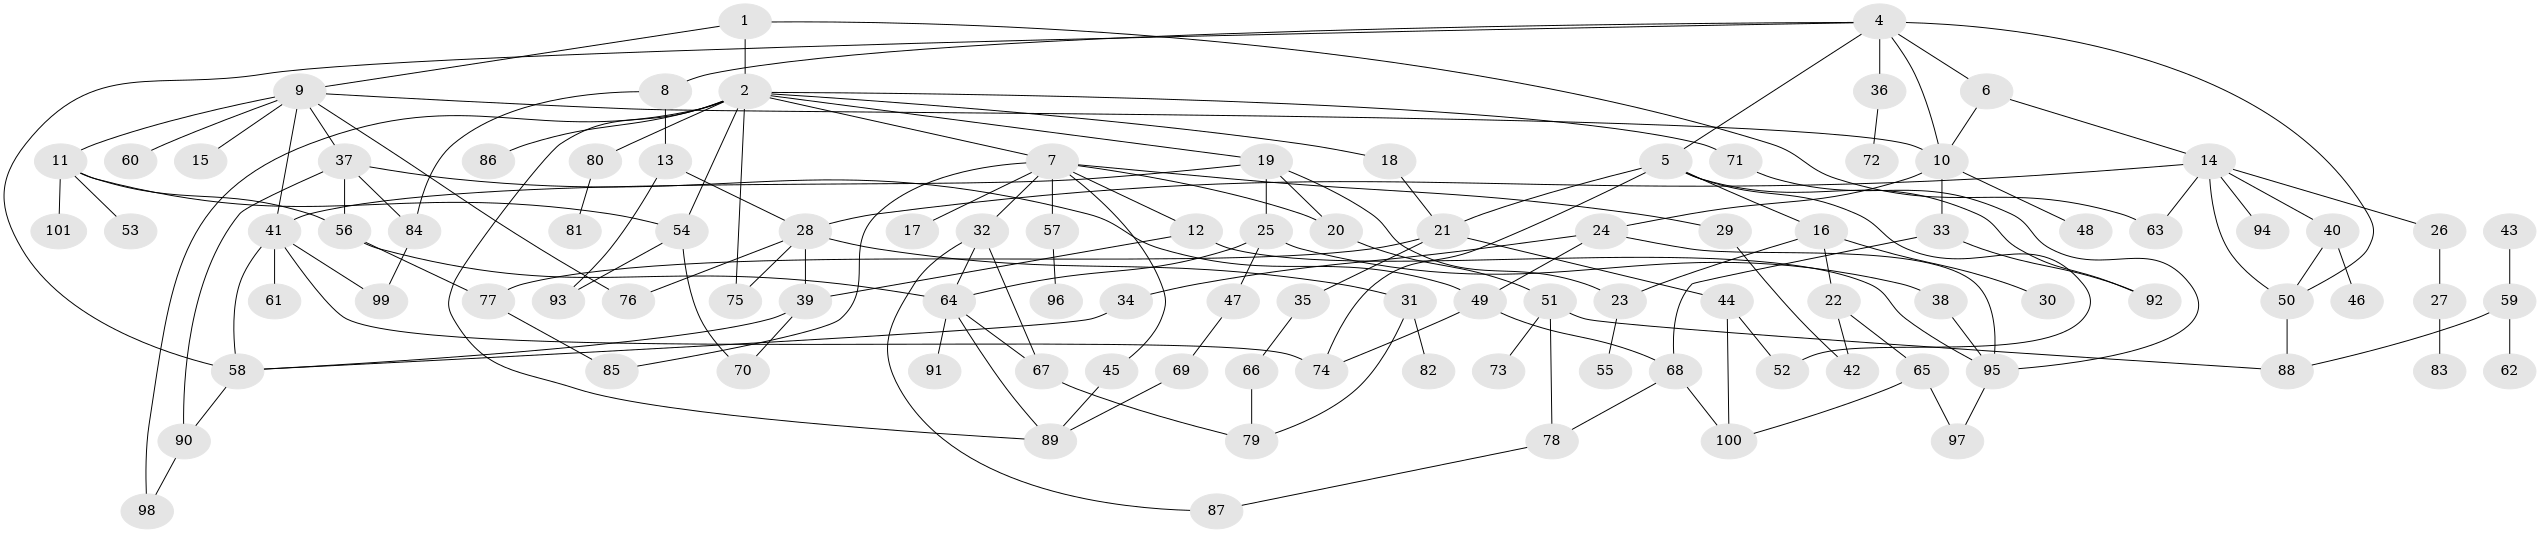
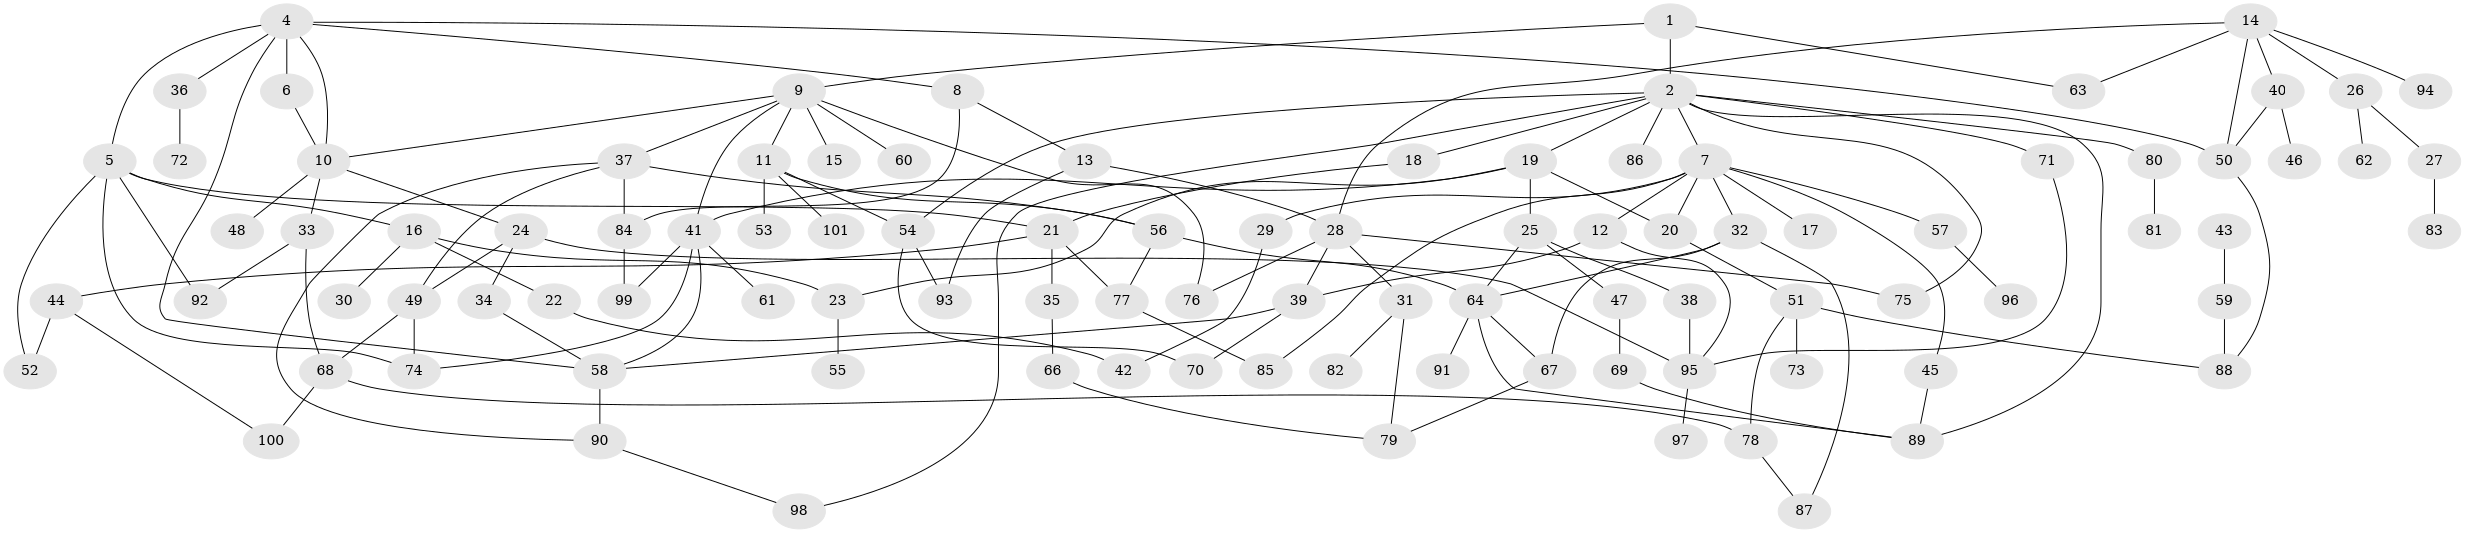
(2098, 126) -> none
(2510, 336) -> (2360, 126)
(1922, 371) -> none
